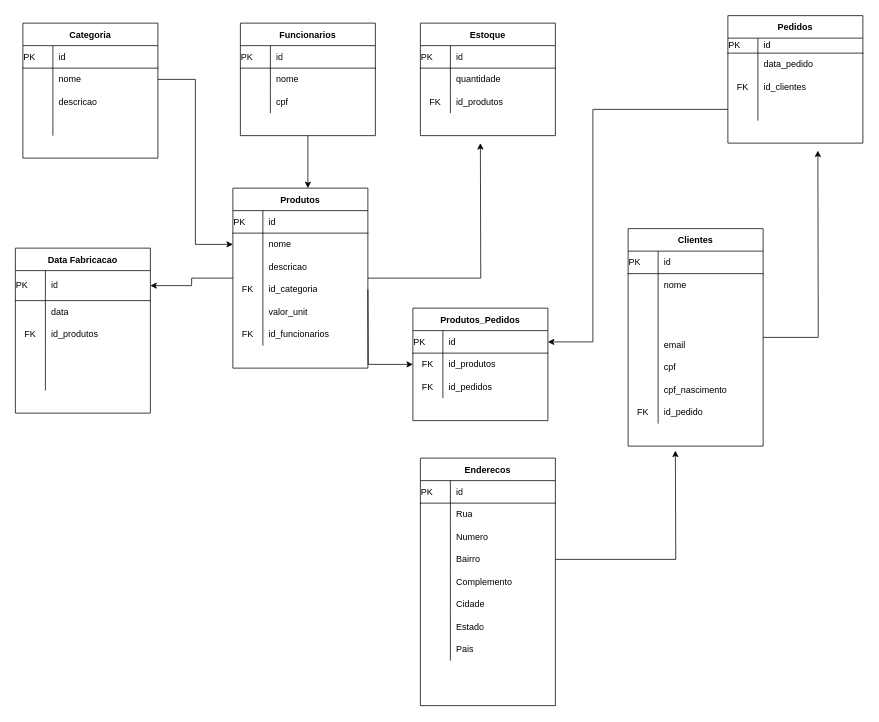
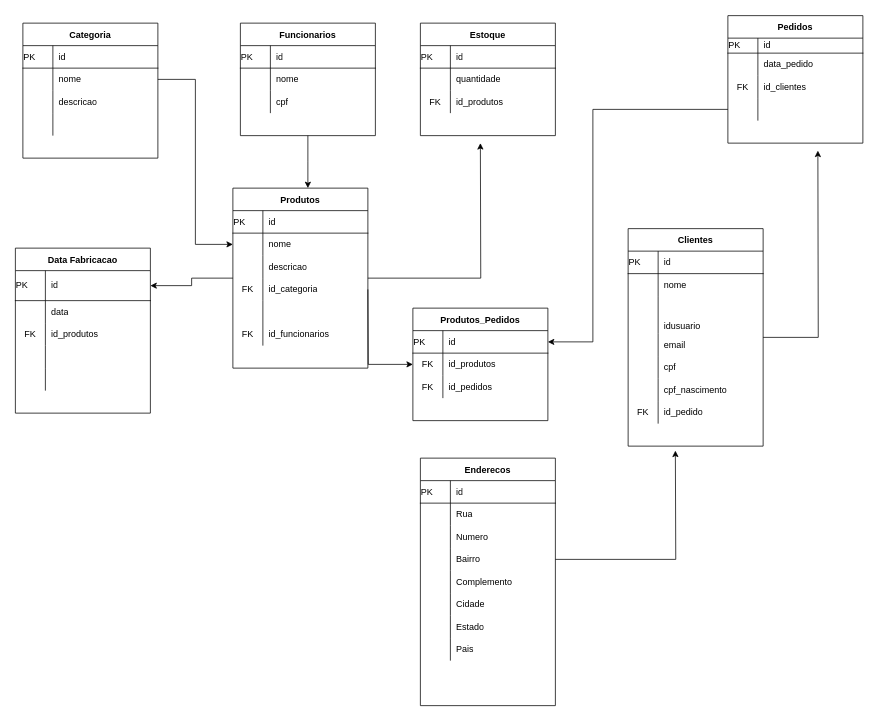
(315, 312) -> none
none -> (711, 326)
